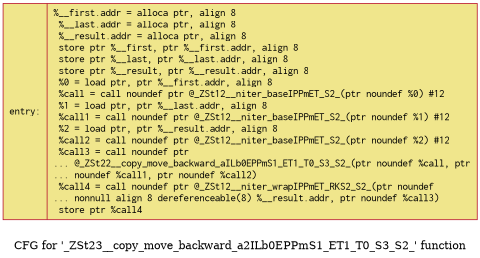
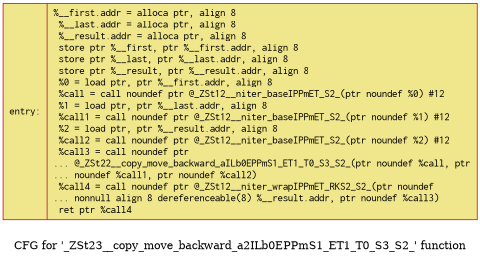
(98, 210) -> (93, 210)
